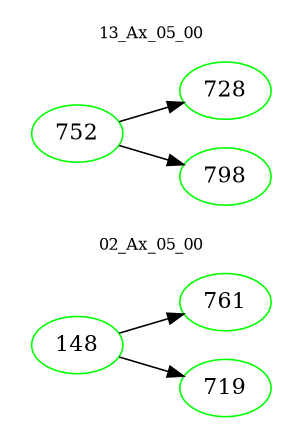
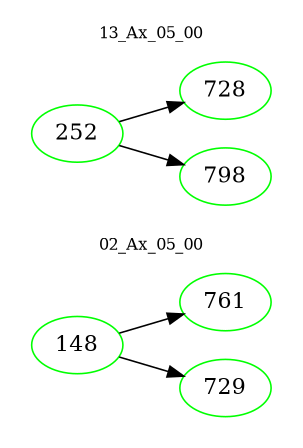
(77, 134) -> (77, 134)
(225, 388) -> (225, 388)
